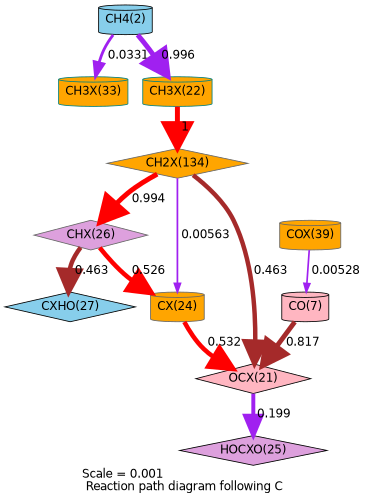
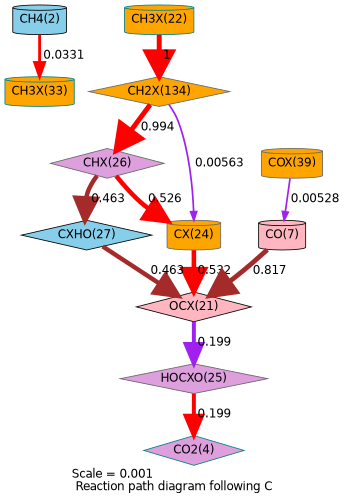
(146, 45) -> none
(105, 48) -> (40, 49)
(245, 250) -> (131, 265)
none -> (194, 450)
(253, 450) -> (194, 379)
